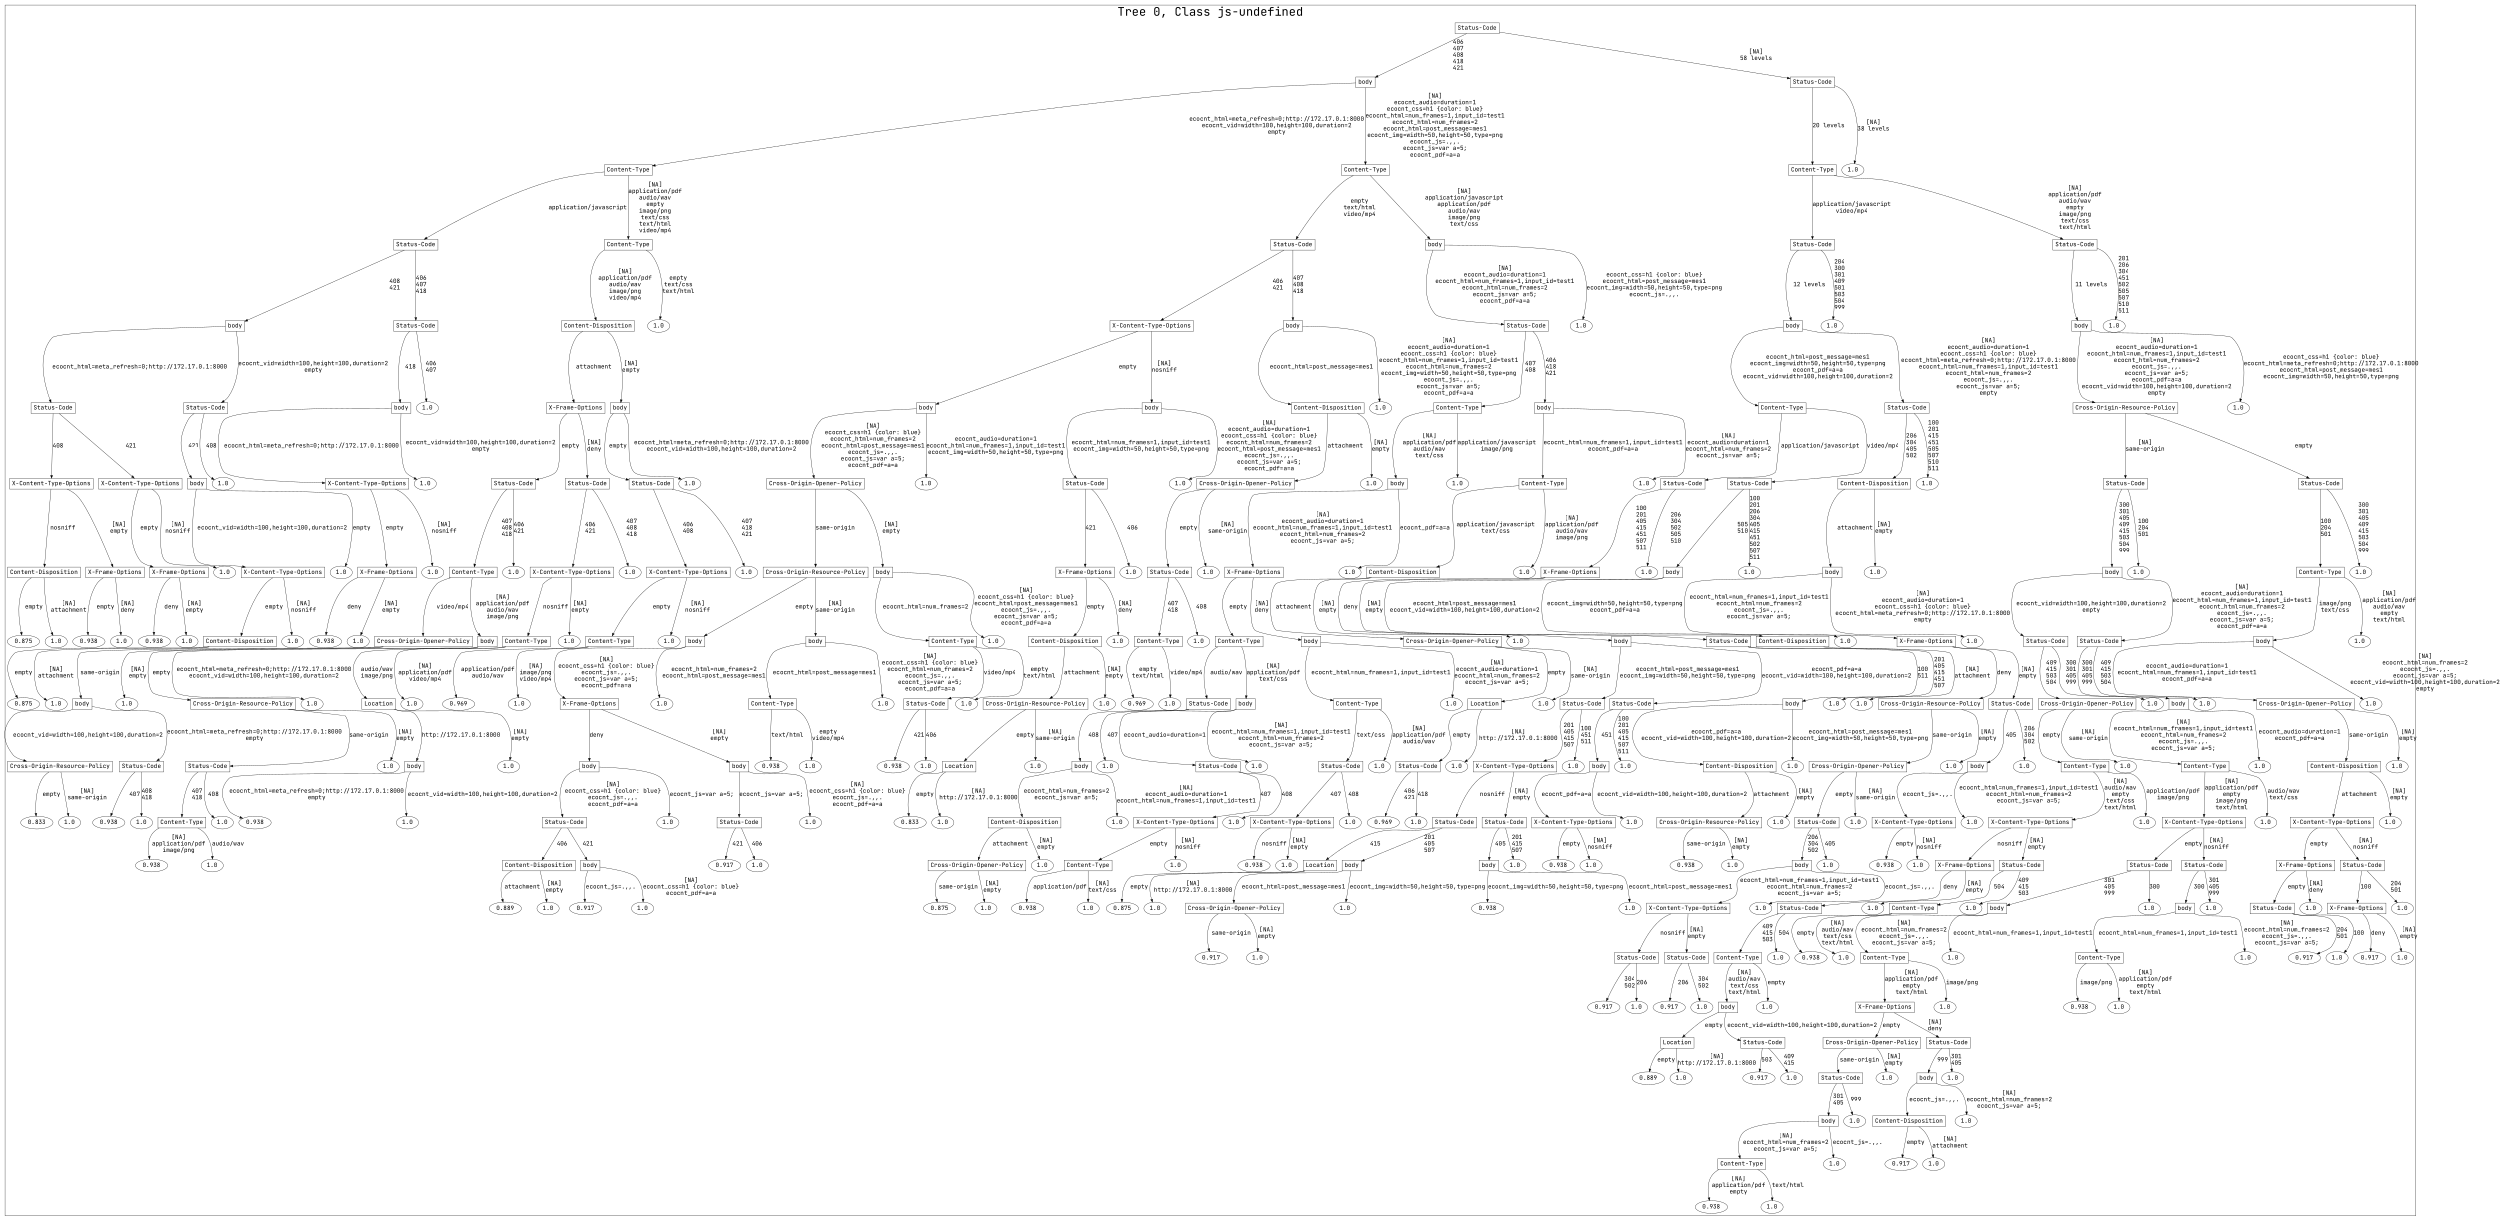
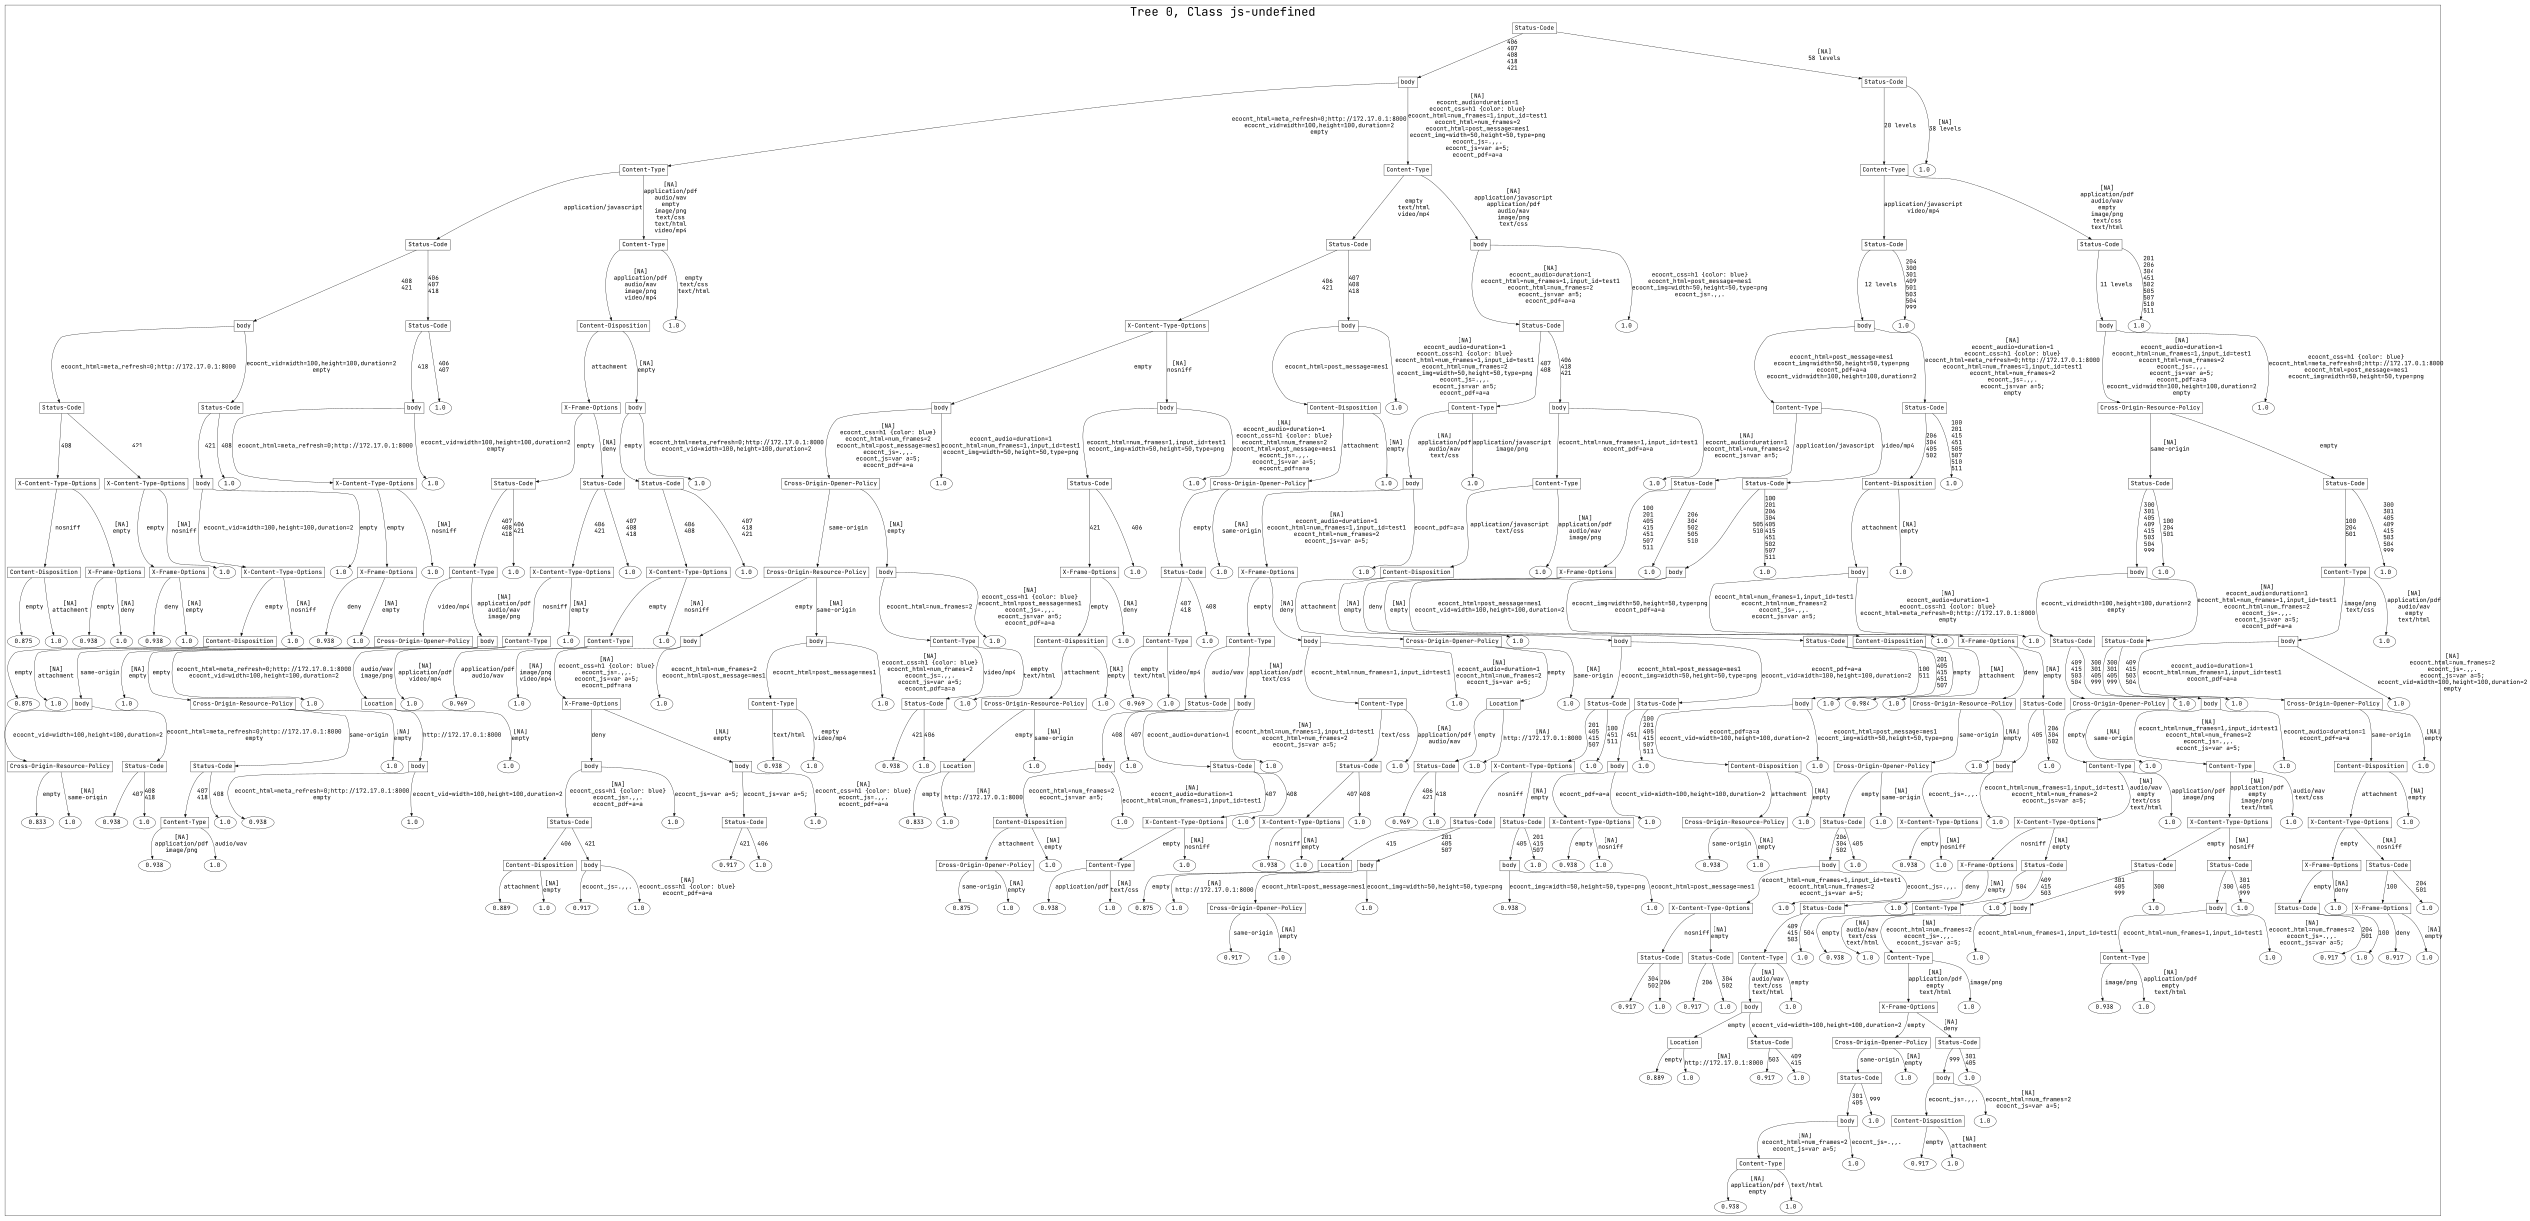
none -> (1861, 704)
